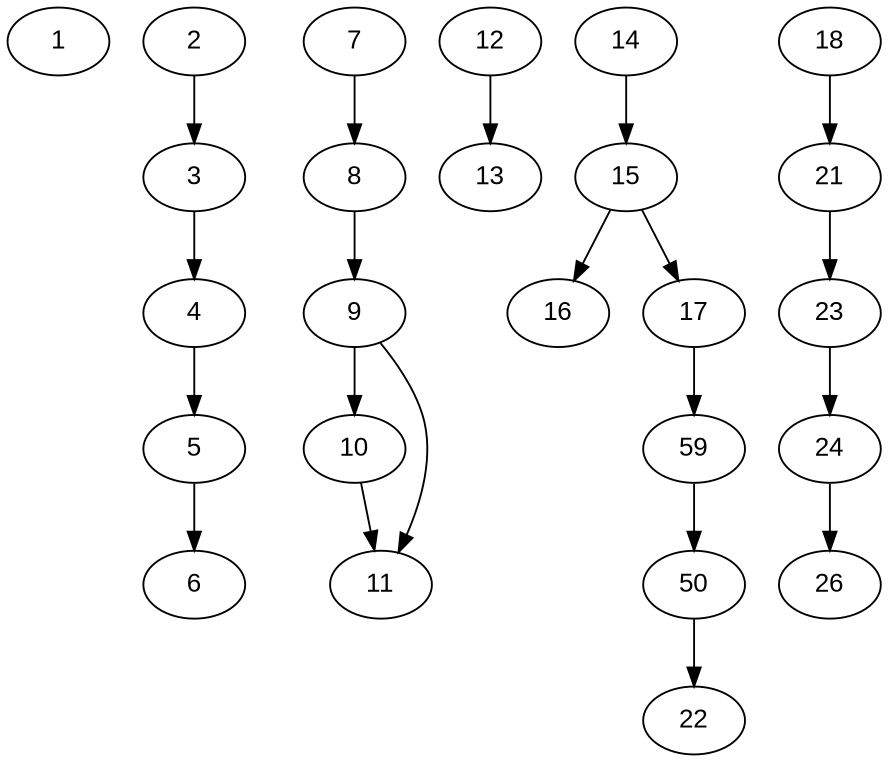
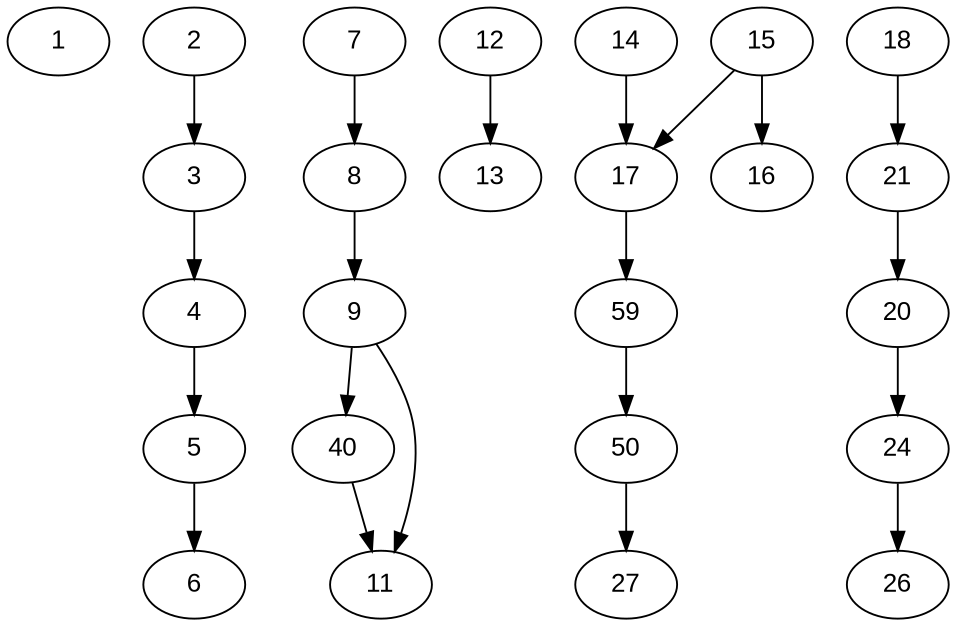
(626, 100) -> (626, 100)
(830, 313) -> (898, 313)
(355, 449) -> (343, 449)
(694, 720) -> (626, 585)
